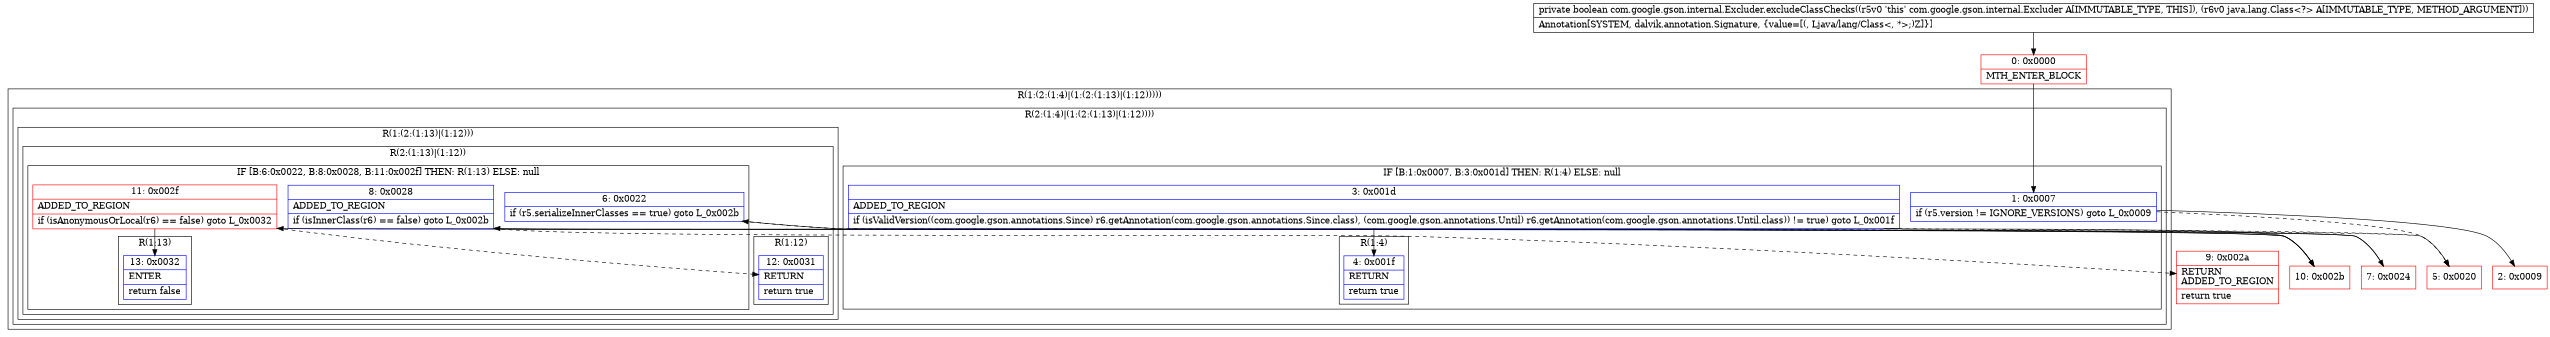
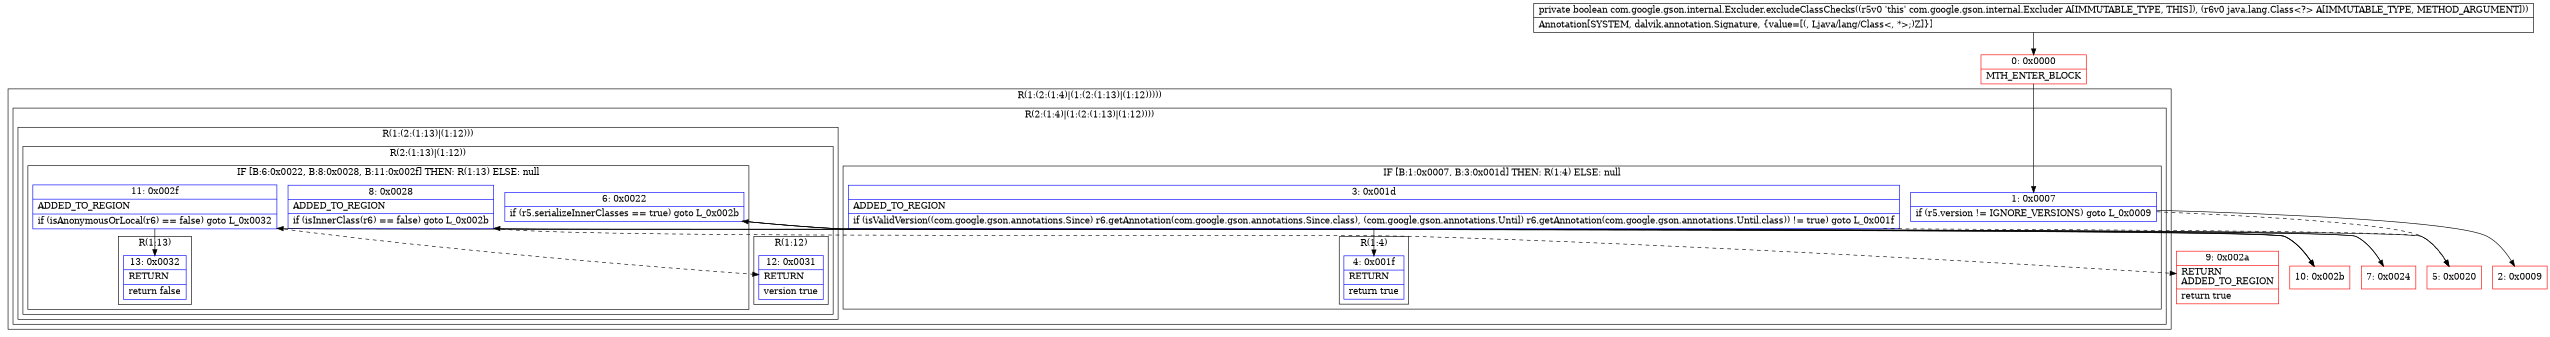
(155, 207) -> (155, 207)
(1605, 229) -> (1605, 229)
(2103, 230) -> (1531, 230)
(145, 277) -> (149, 277)
(789, 292) -> (791, 292)
